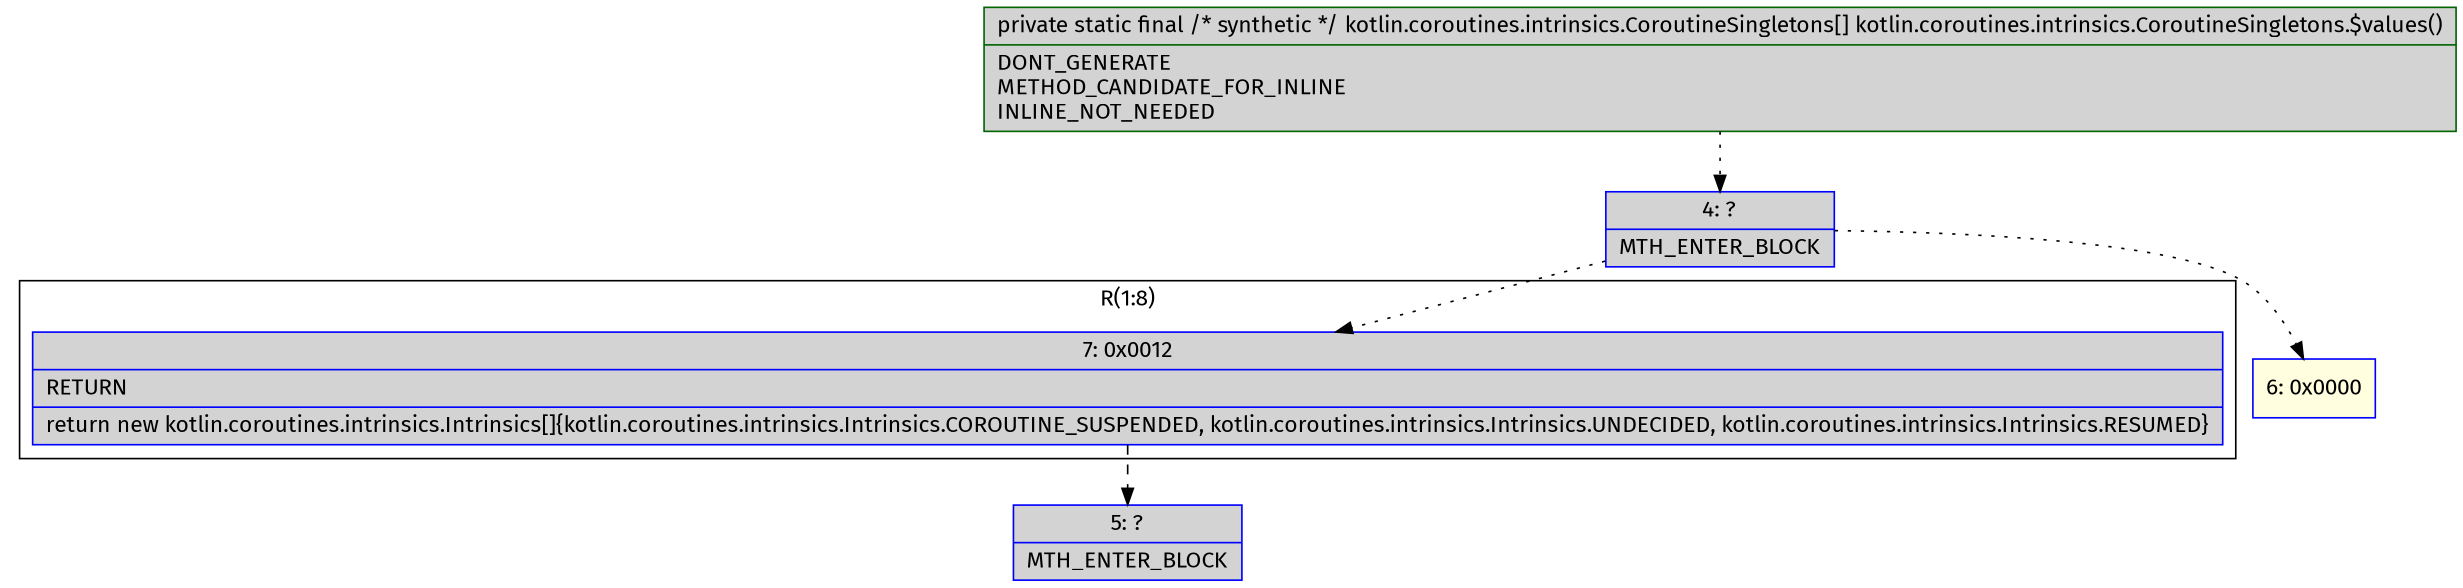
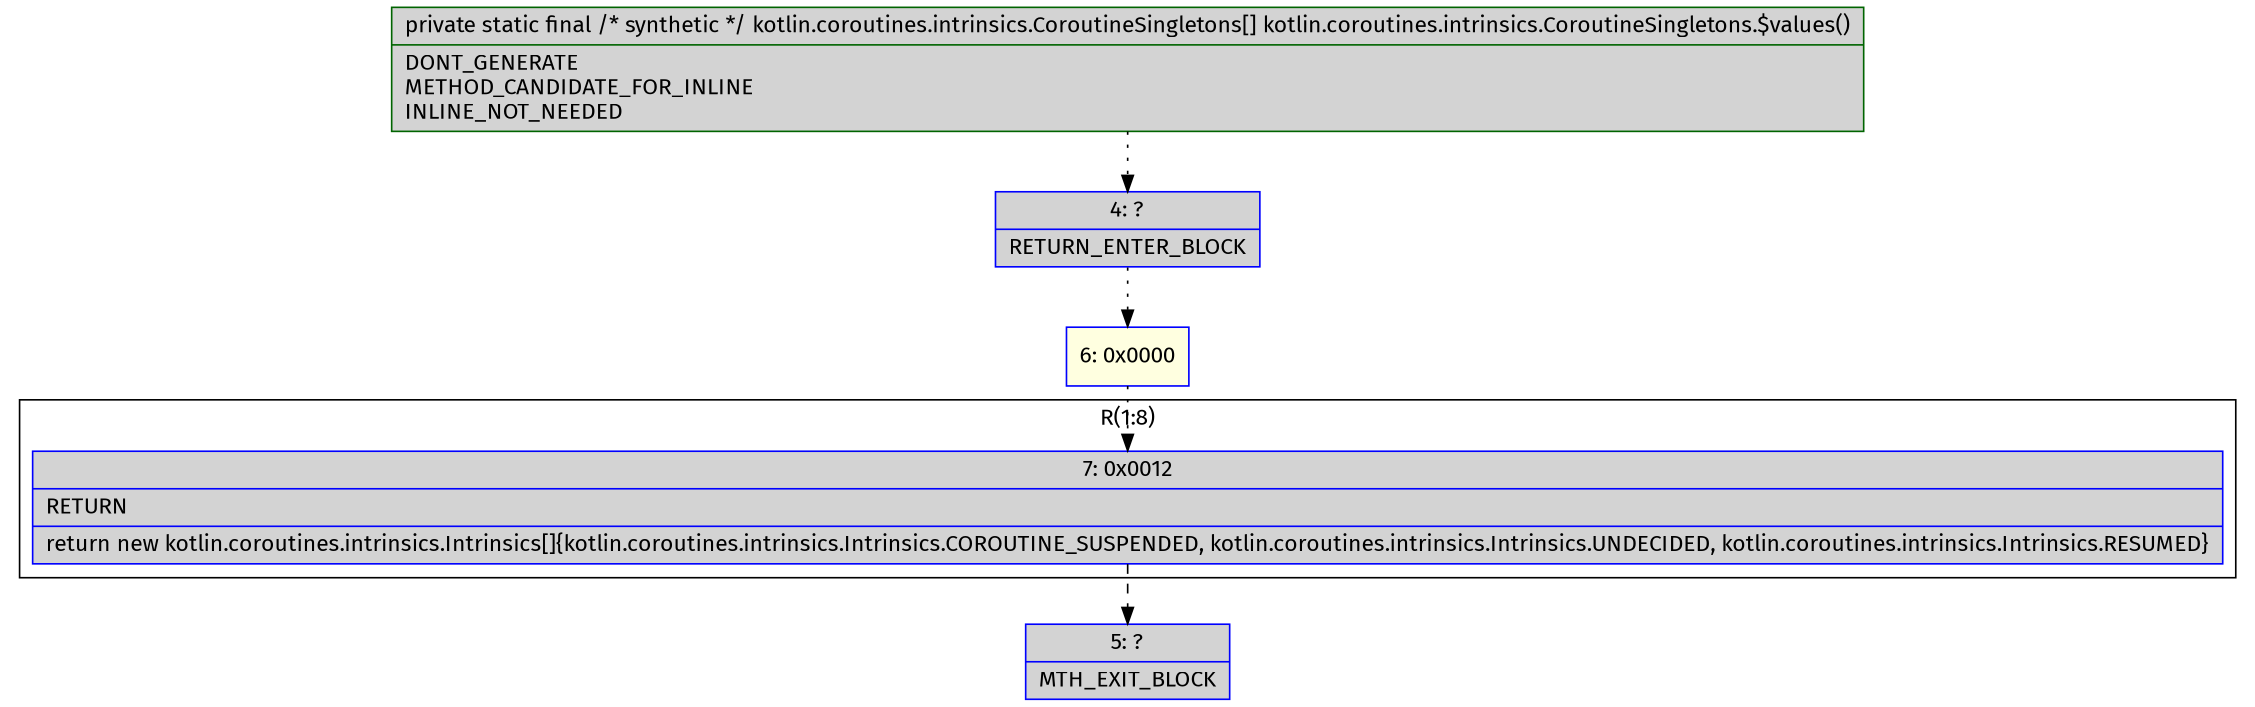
(1720, 247) -> (1128, 247)
(1478, 294) -> (1128, 410)
(1128, 561) -> (1128, 680)
